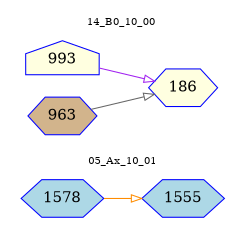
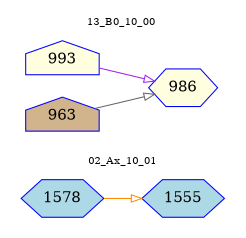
(122, 22) -> (122, 22)
(183, 88) -> (183, 88)
(62, 116) -> (62, 116)
(123, 161) -> (123, 161)
